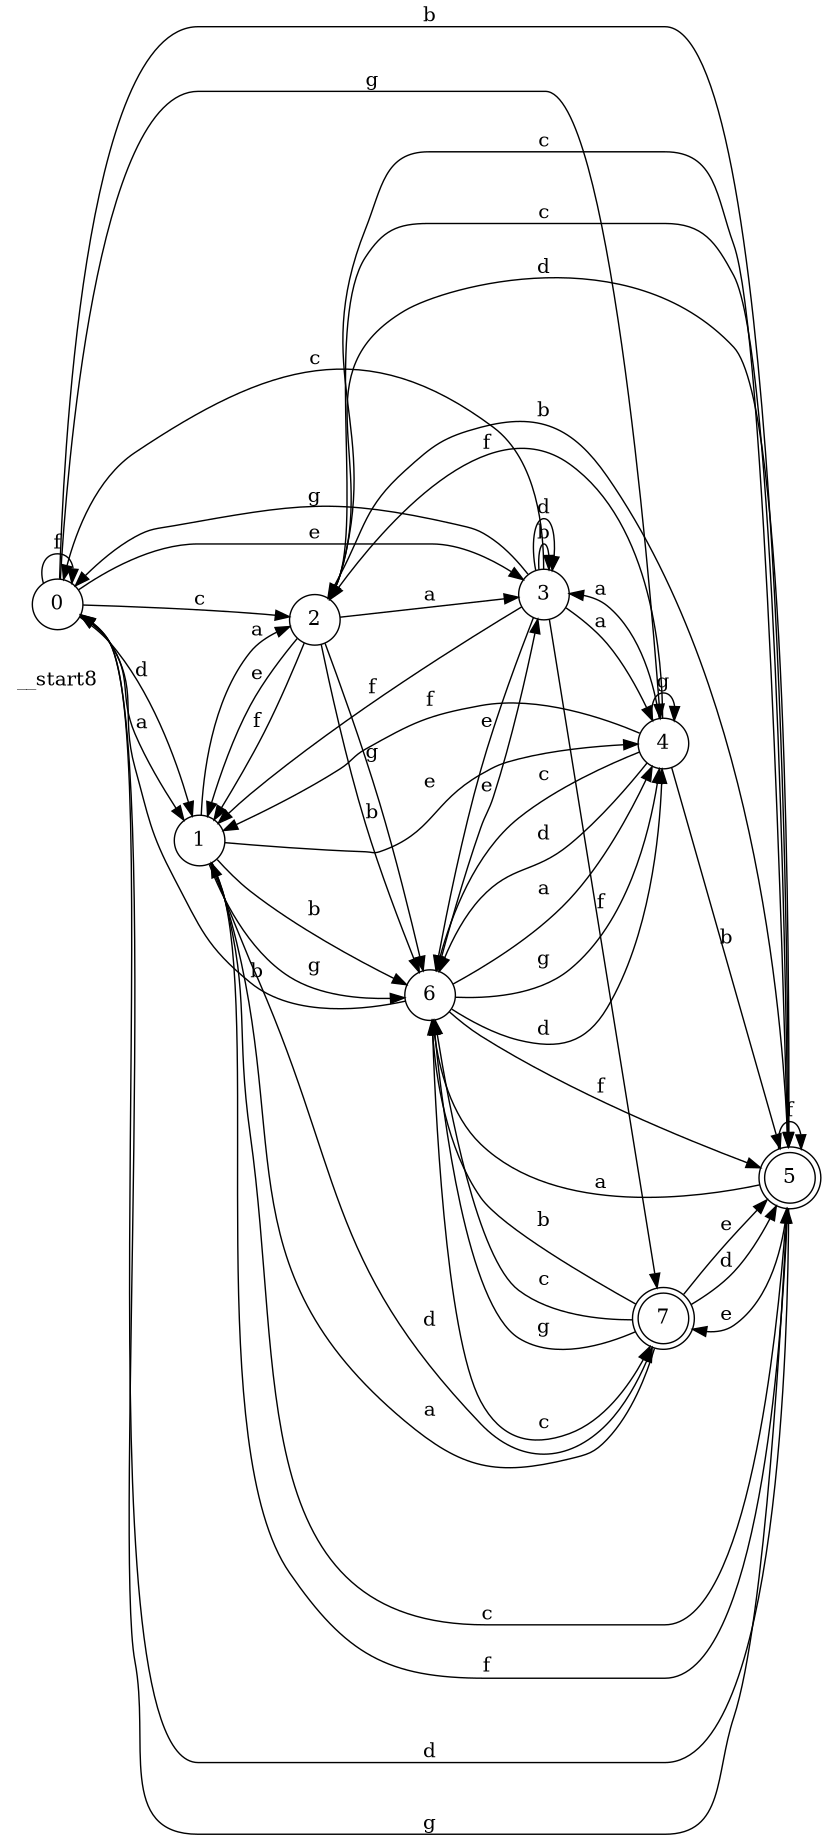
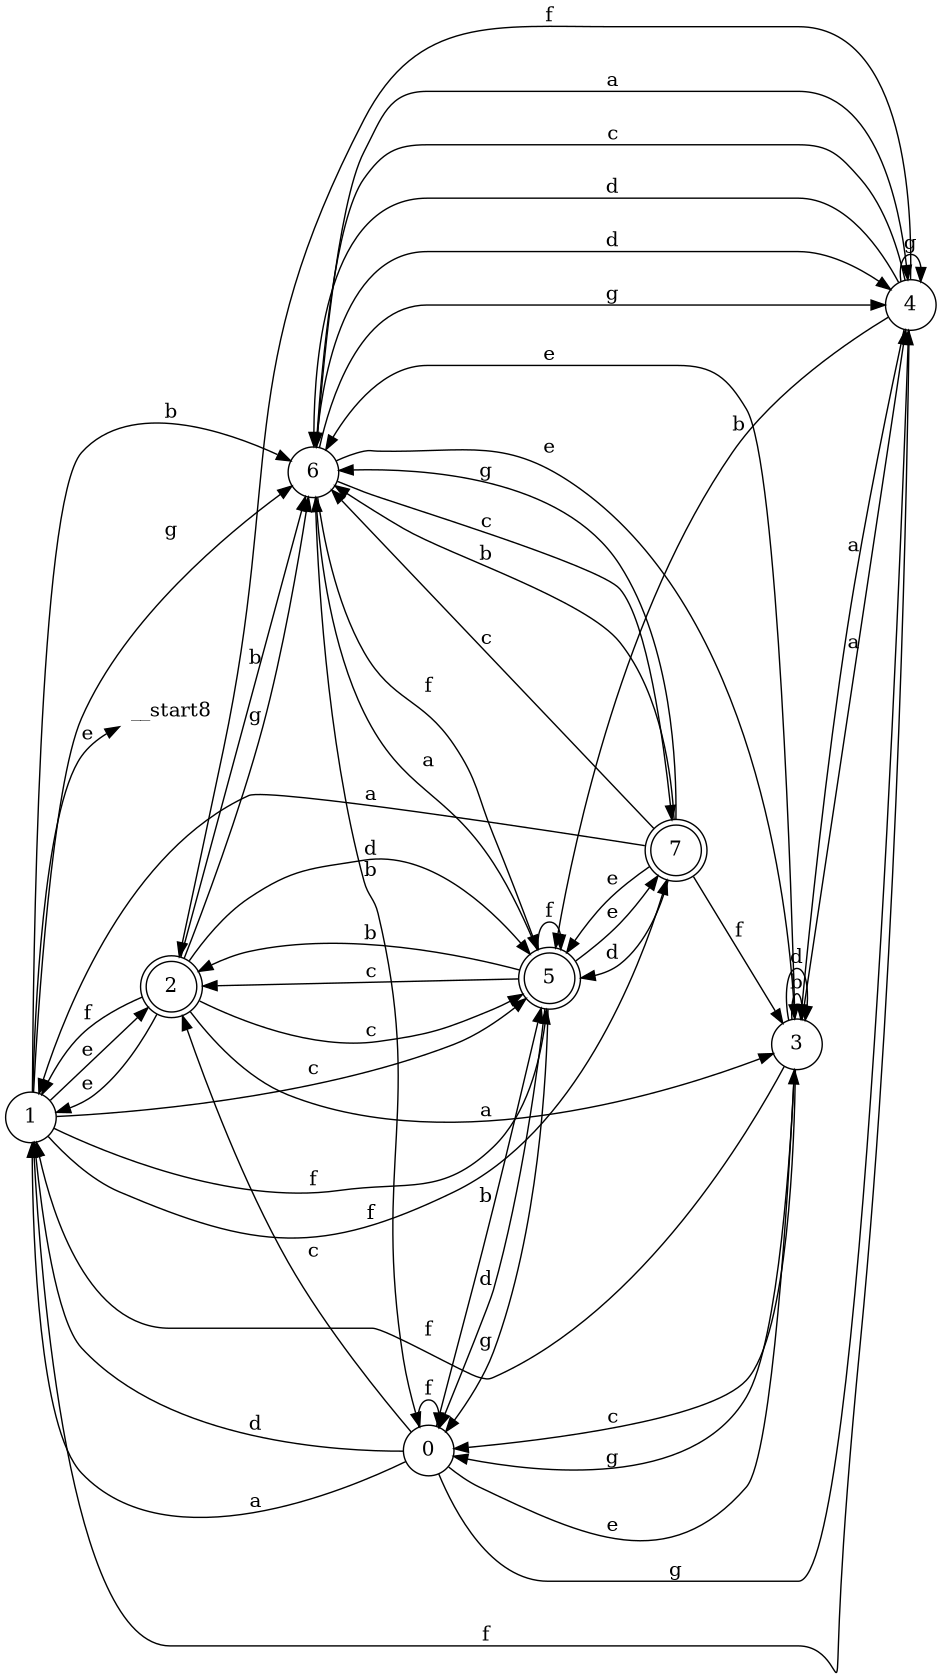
(315, 620) -> (171, 987)
(257, 630) -> (88, 1051)
(430, 819) -> (45, 905)
(605, 963) -> (734, 944)
(430, 1321) -> (371, 1214)
